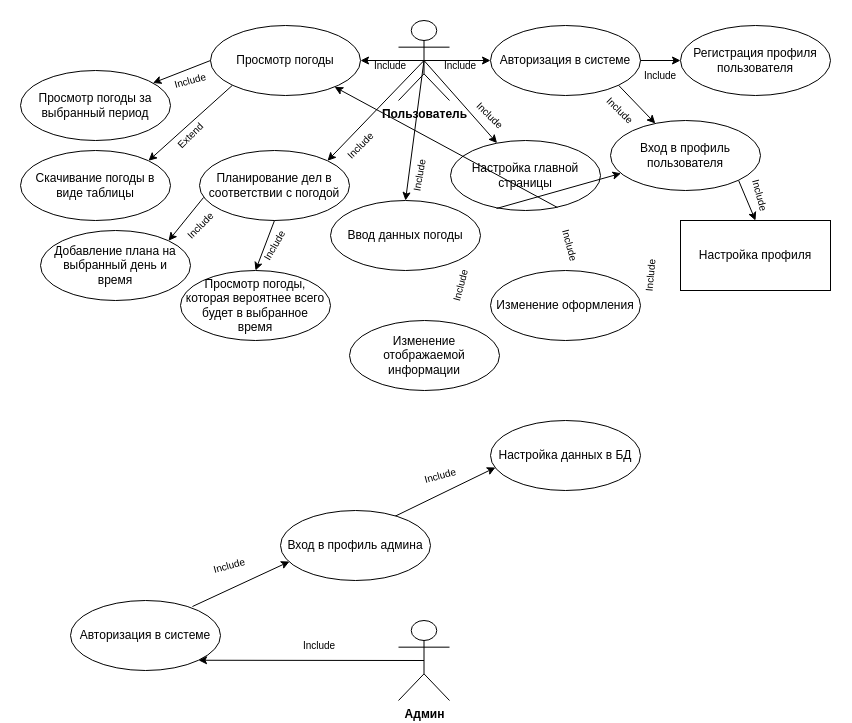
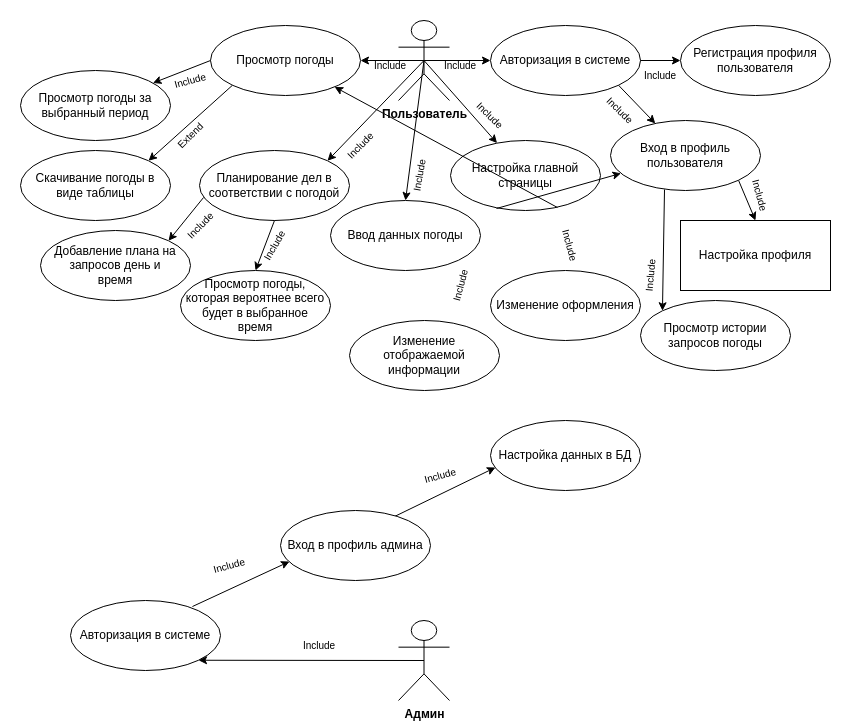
none -> (664, 247)
(116, 266) -> (116, 266)
none -> (716, 336)
